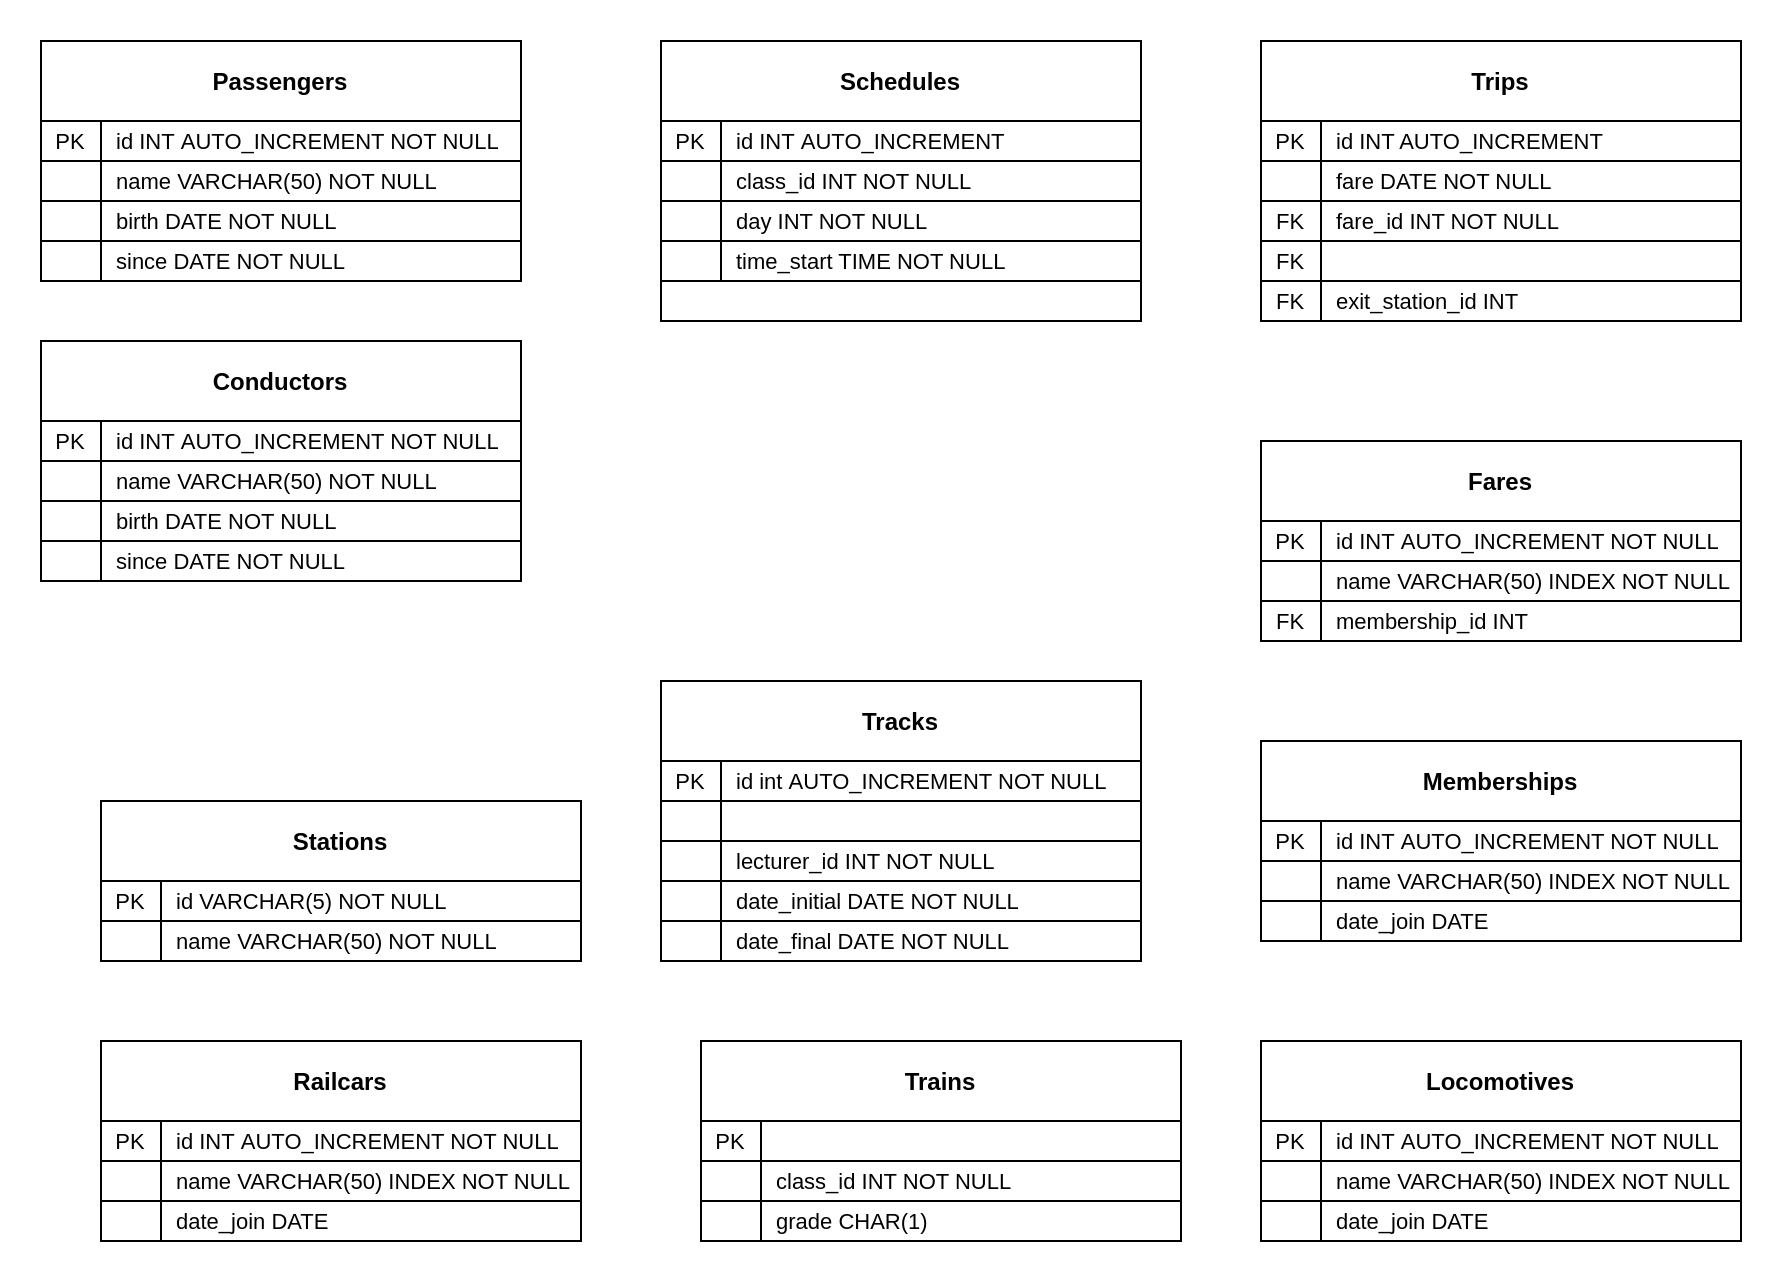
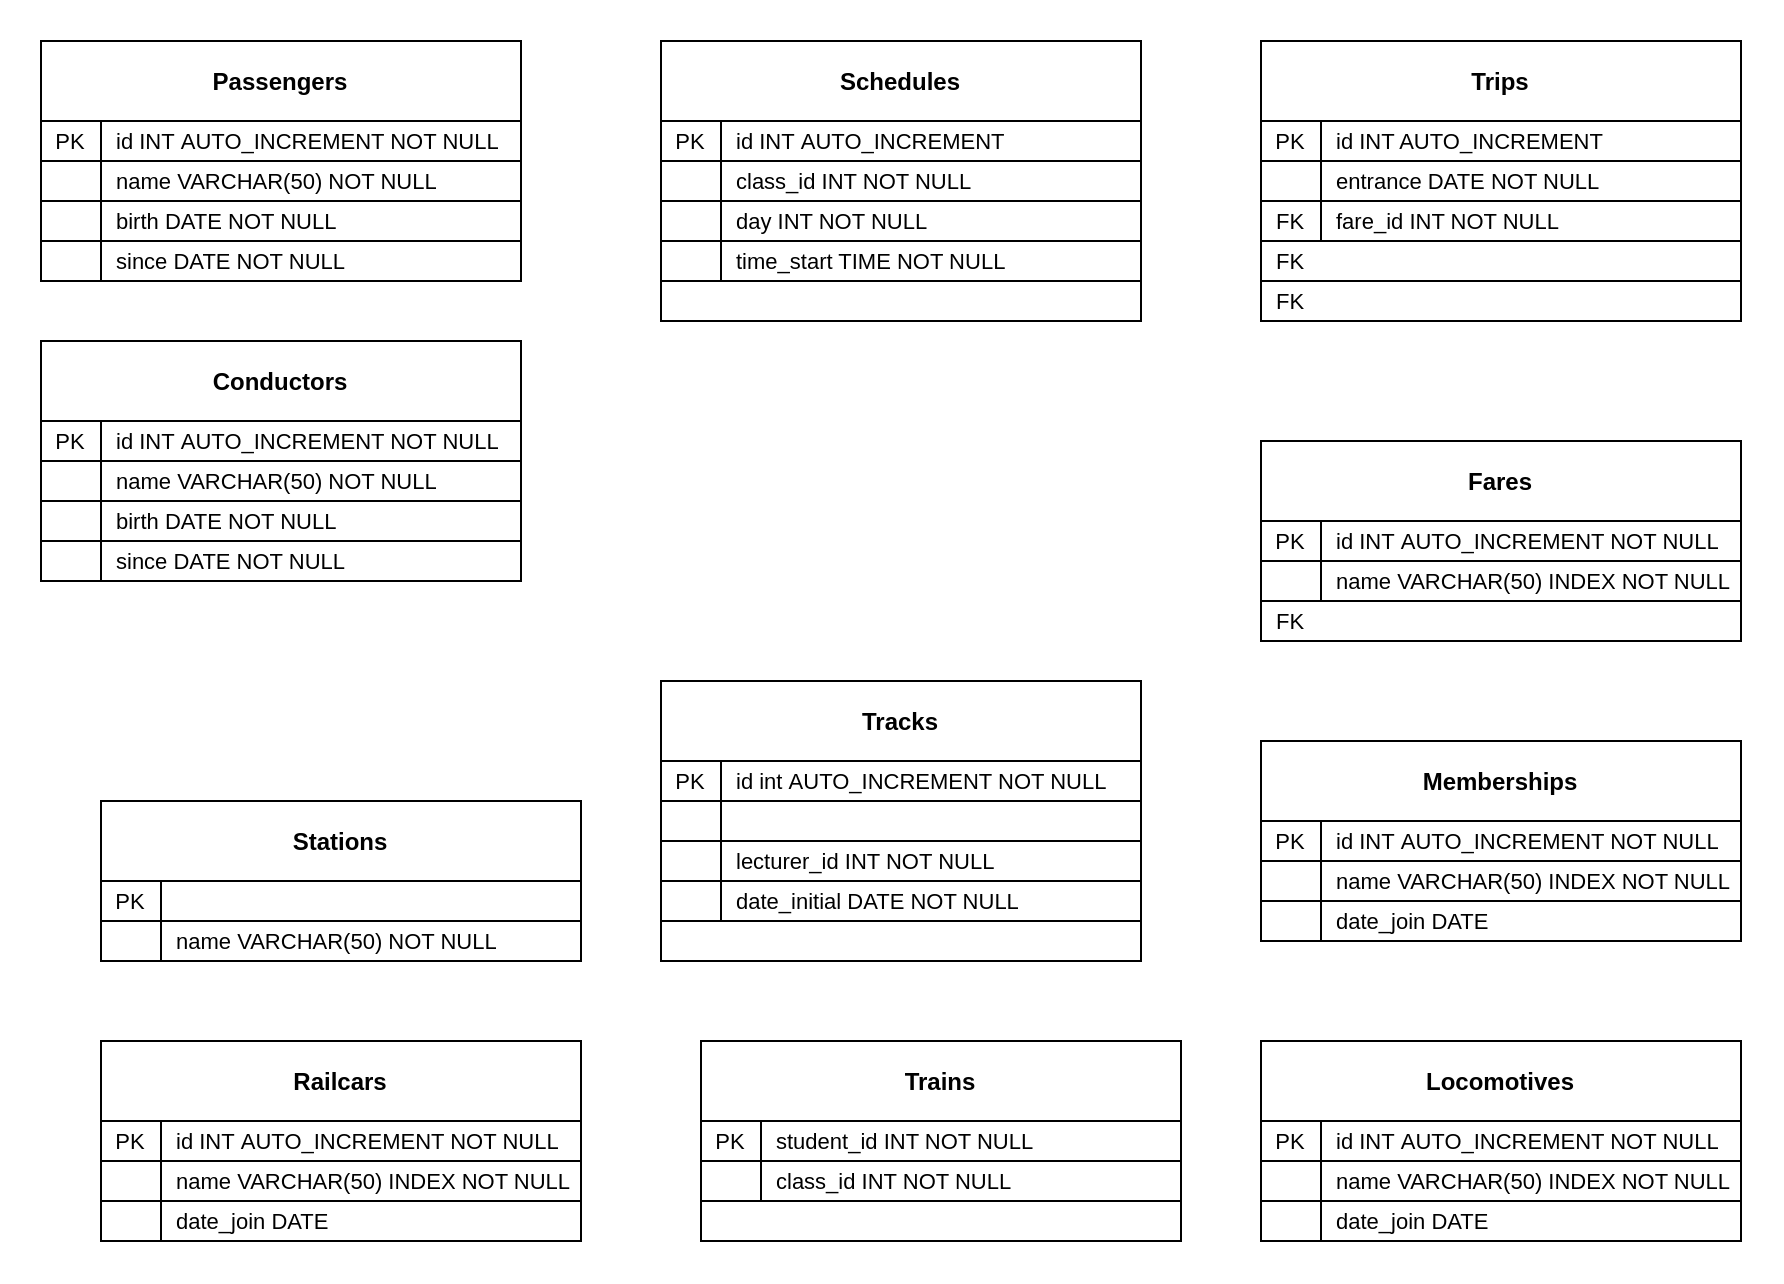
(1438, 182) -> (1463, 182)
(1531, 301) -> none
(1531, 621) -> none
(371, 901) -> none
(931, 941) -> none
none -> (971, 1141)
(971, 1221) -> none
